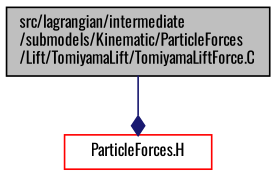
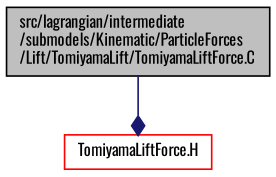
(138, 152) -> (138, 152)
